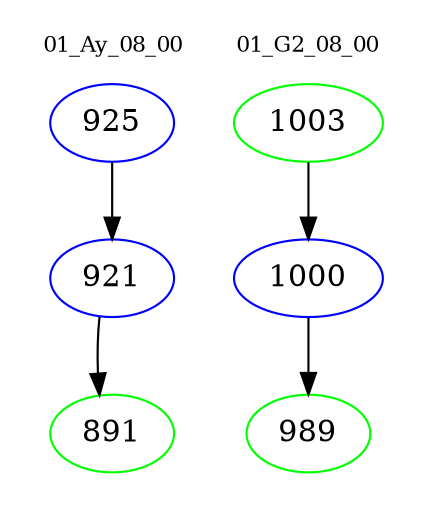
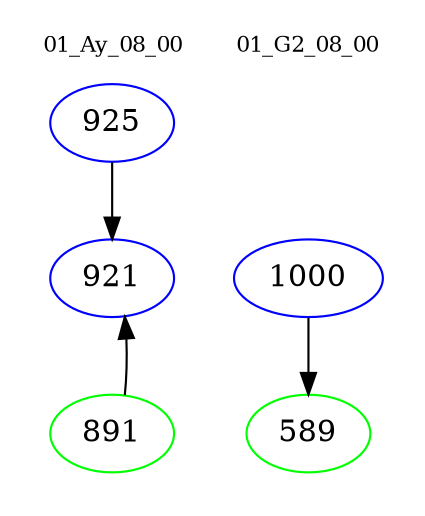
(308, 123) -> none
(98, 345) -> (127, 367)
(308, 434) -> (308, 434)
